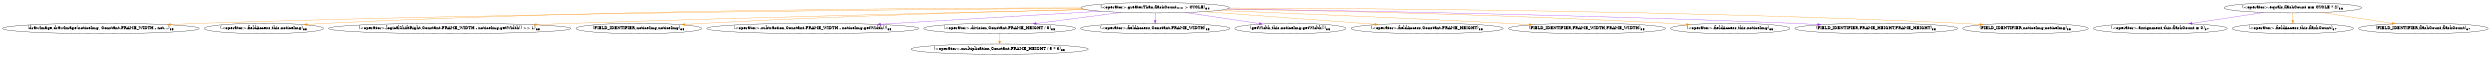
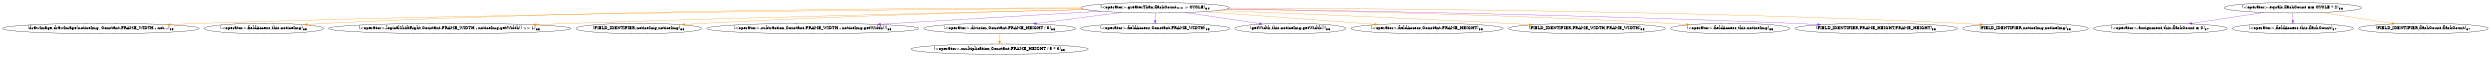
(2293, 17) -> (2293, 17)
